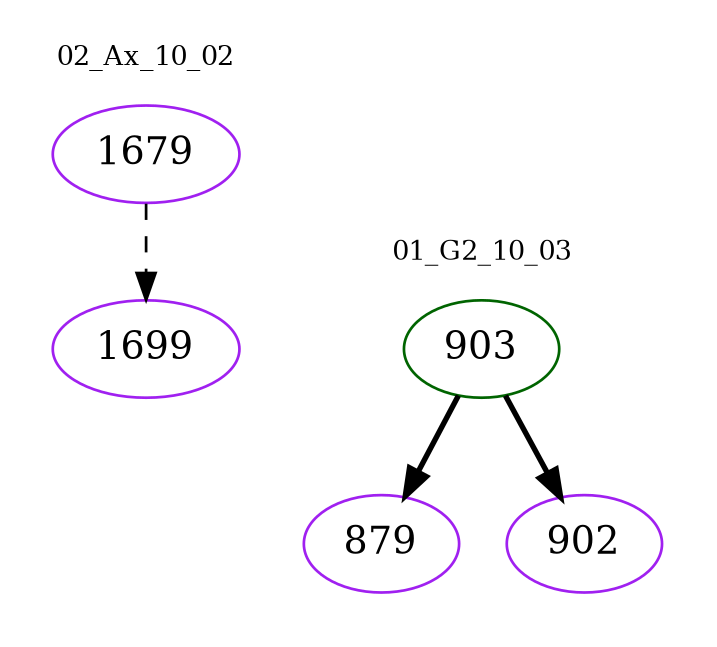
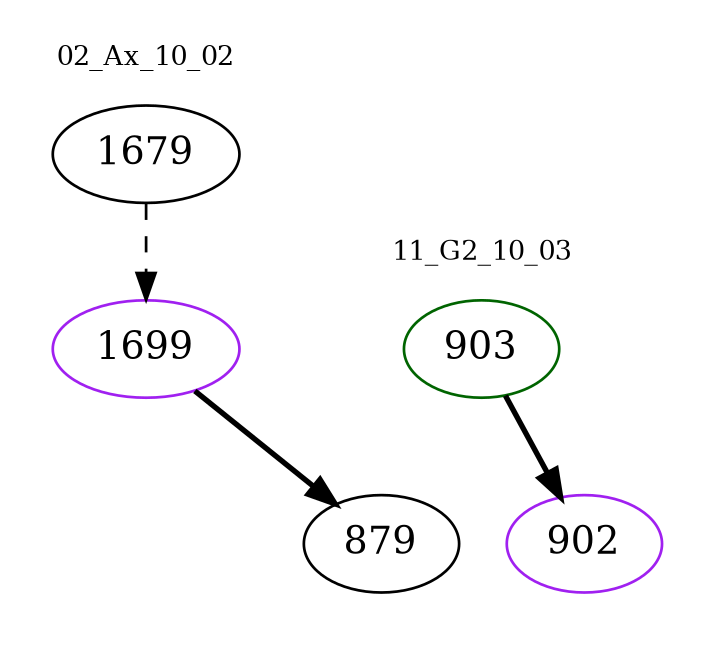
(146, 154) -> (146, 154)
(483, 253) -> (483, 253)
(438, 434) -> (254, 439)
(381, 544) -> (381, 544)
